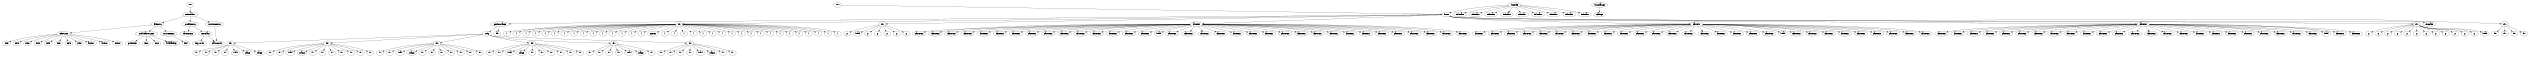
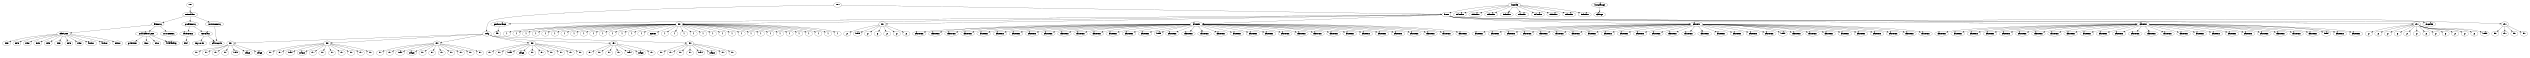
(494, 29) -> (657, 9)
(177, 38) -> (187, 38)
